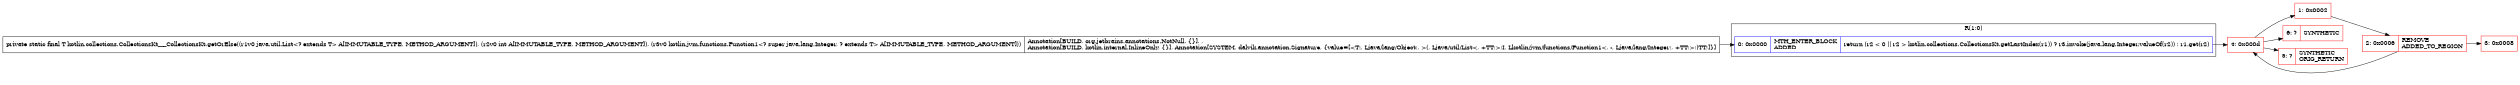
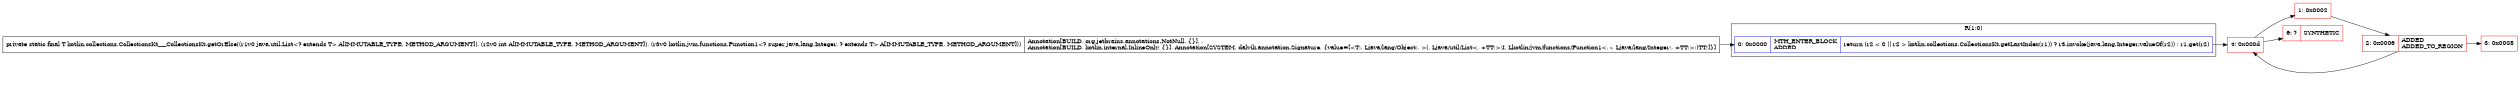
(2415, 40) -> (2413, 40)
(2313, 56) -> none
